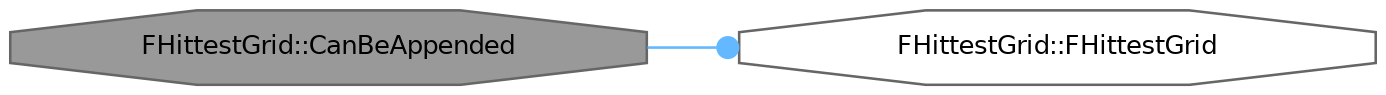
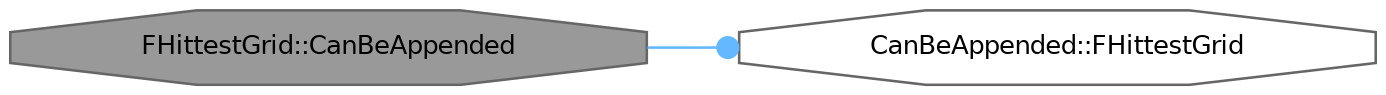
(1057, 48) -> (1057, 48)
